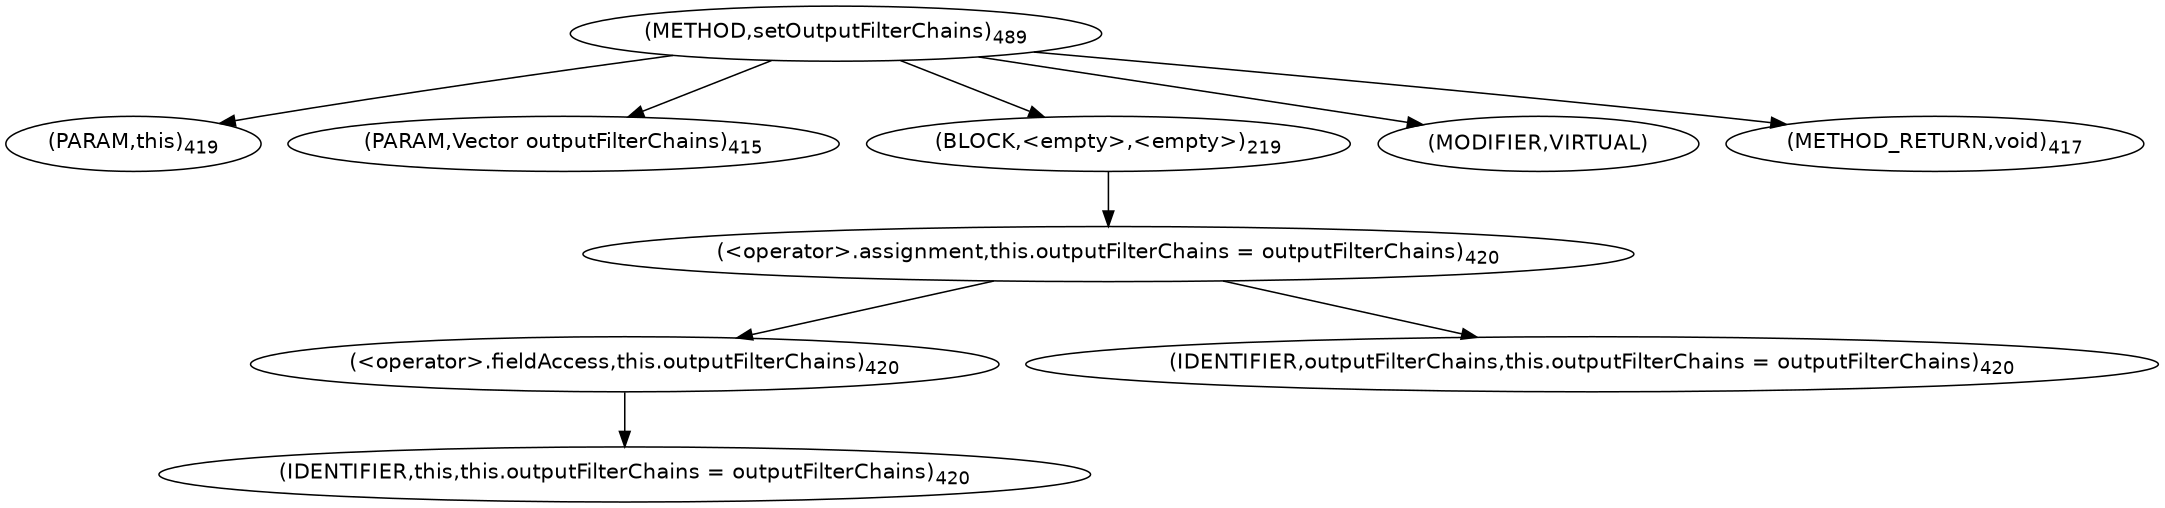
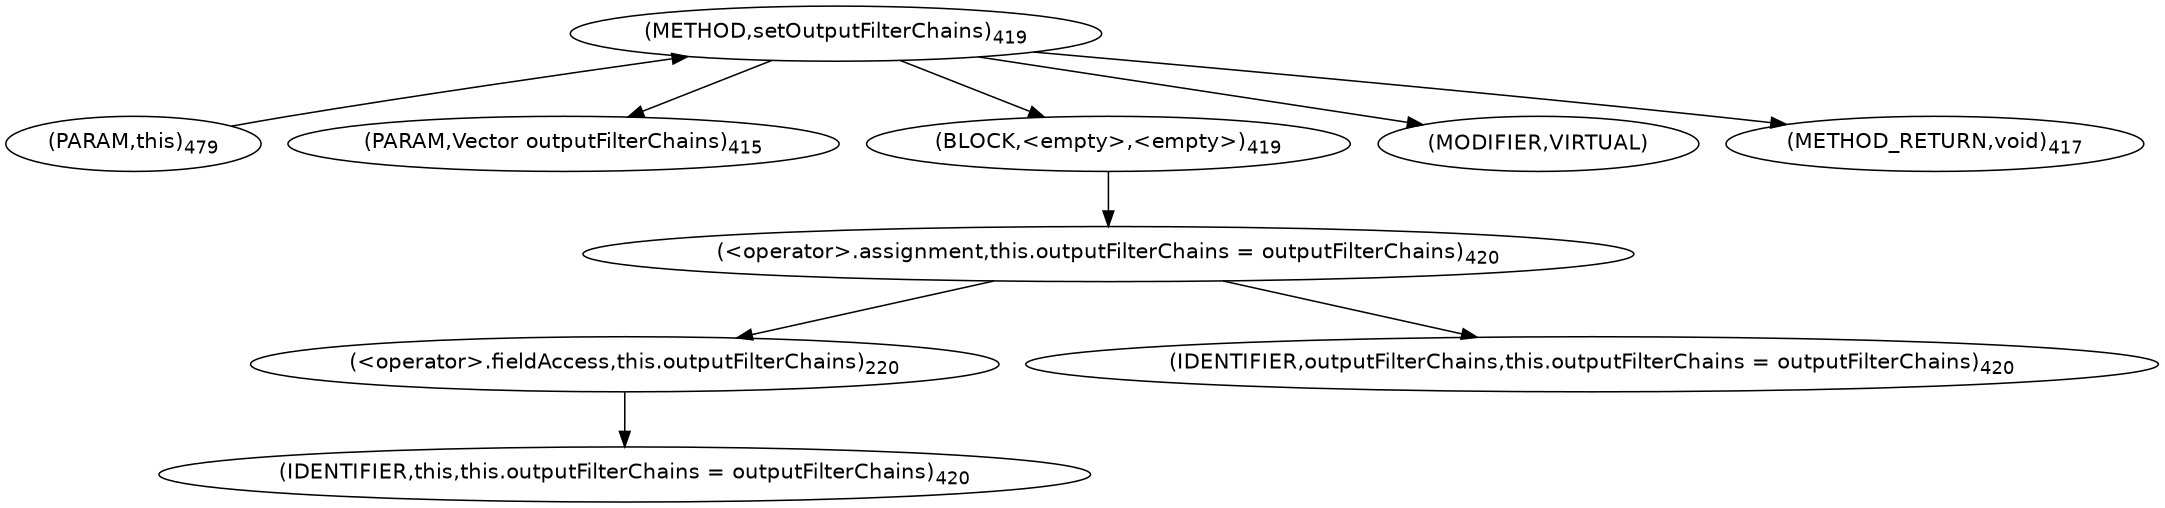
(1010, 31) -> (1010, 31)
(454, 86) -> (451, 91)
(202, 142) -> (202, 142)
(1265, 142) -> (1265, 142)
(883, 362) -> (883, 362)
